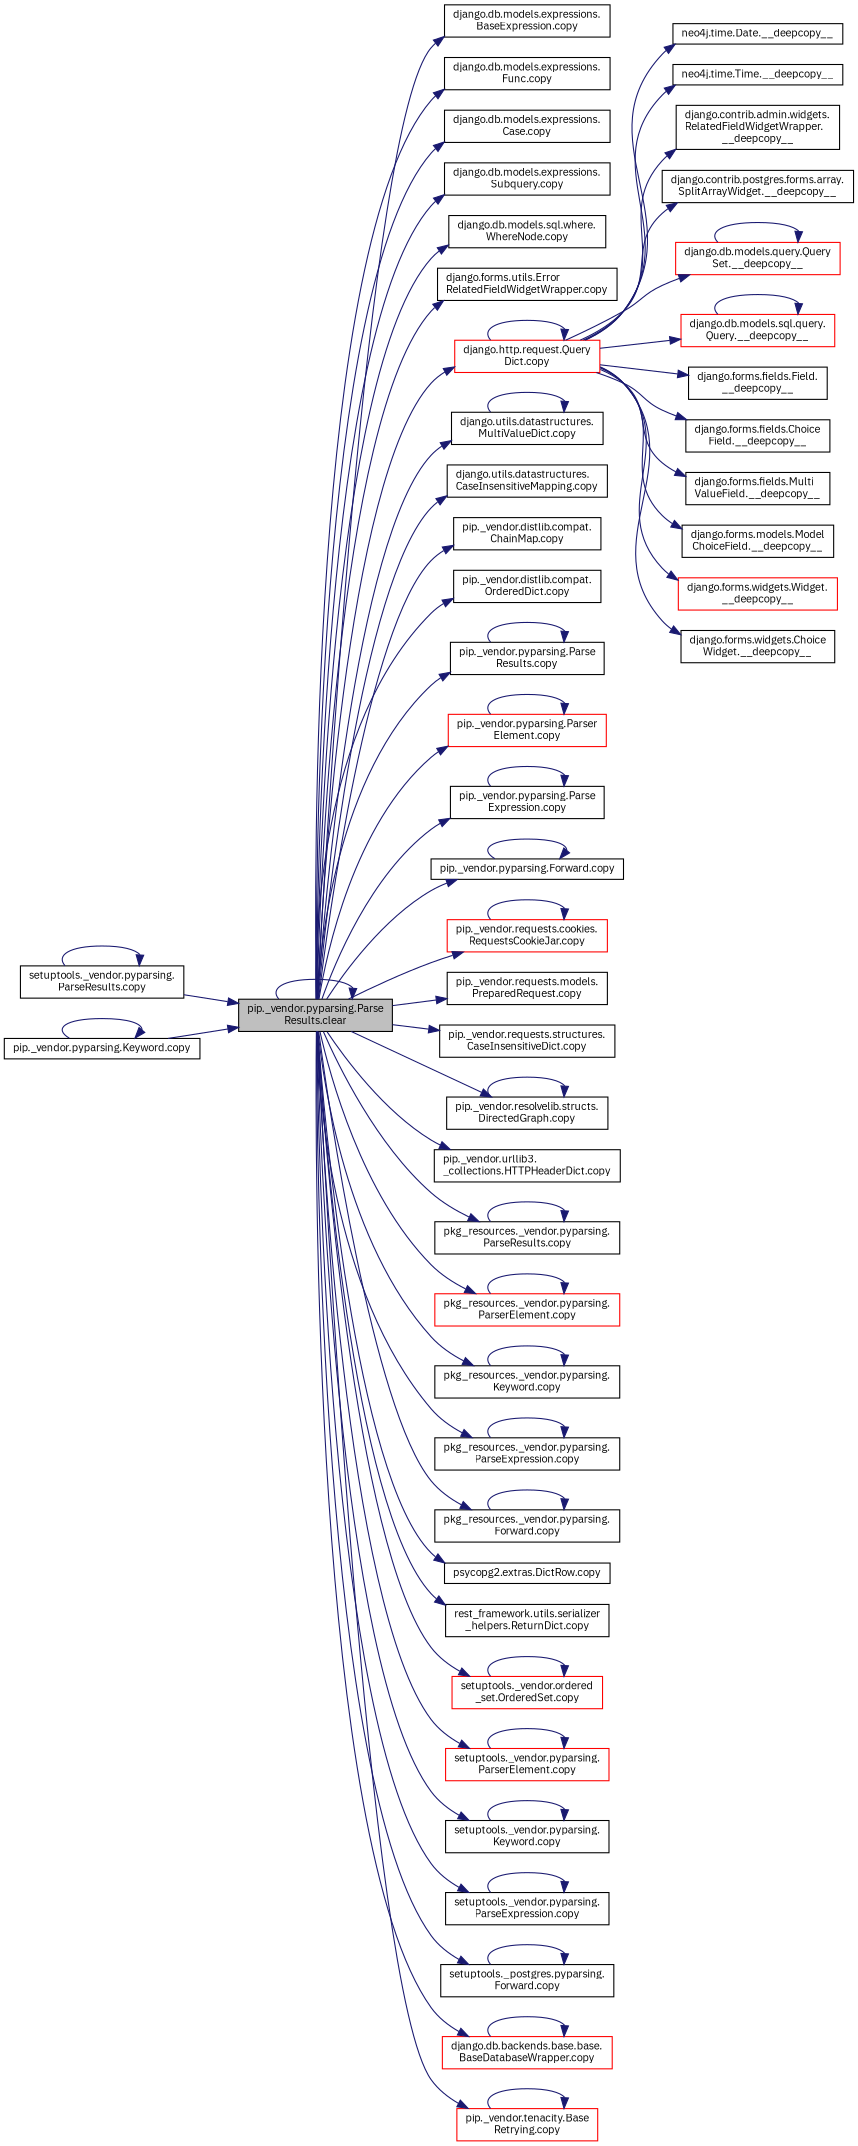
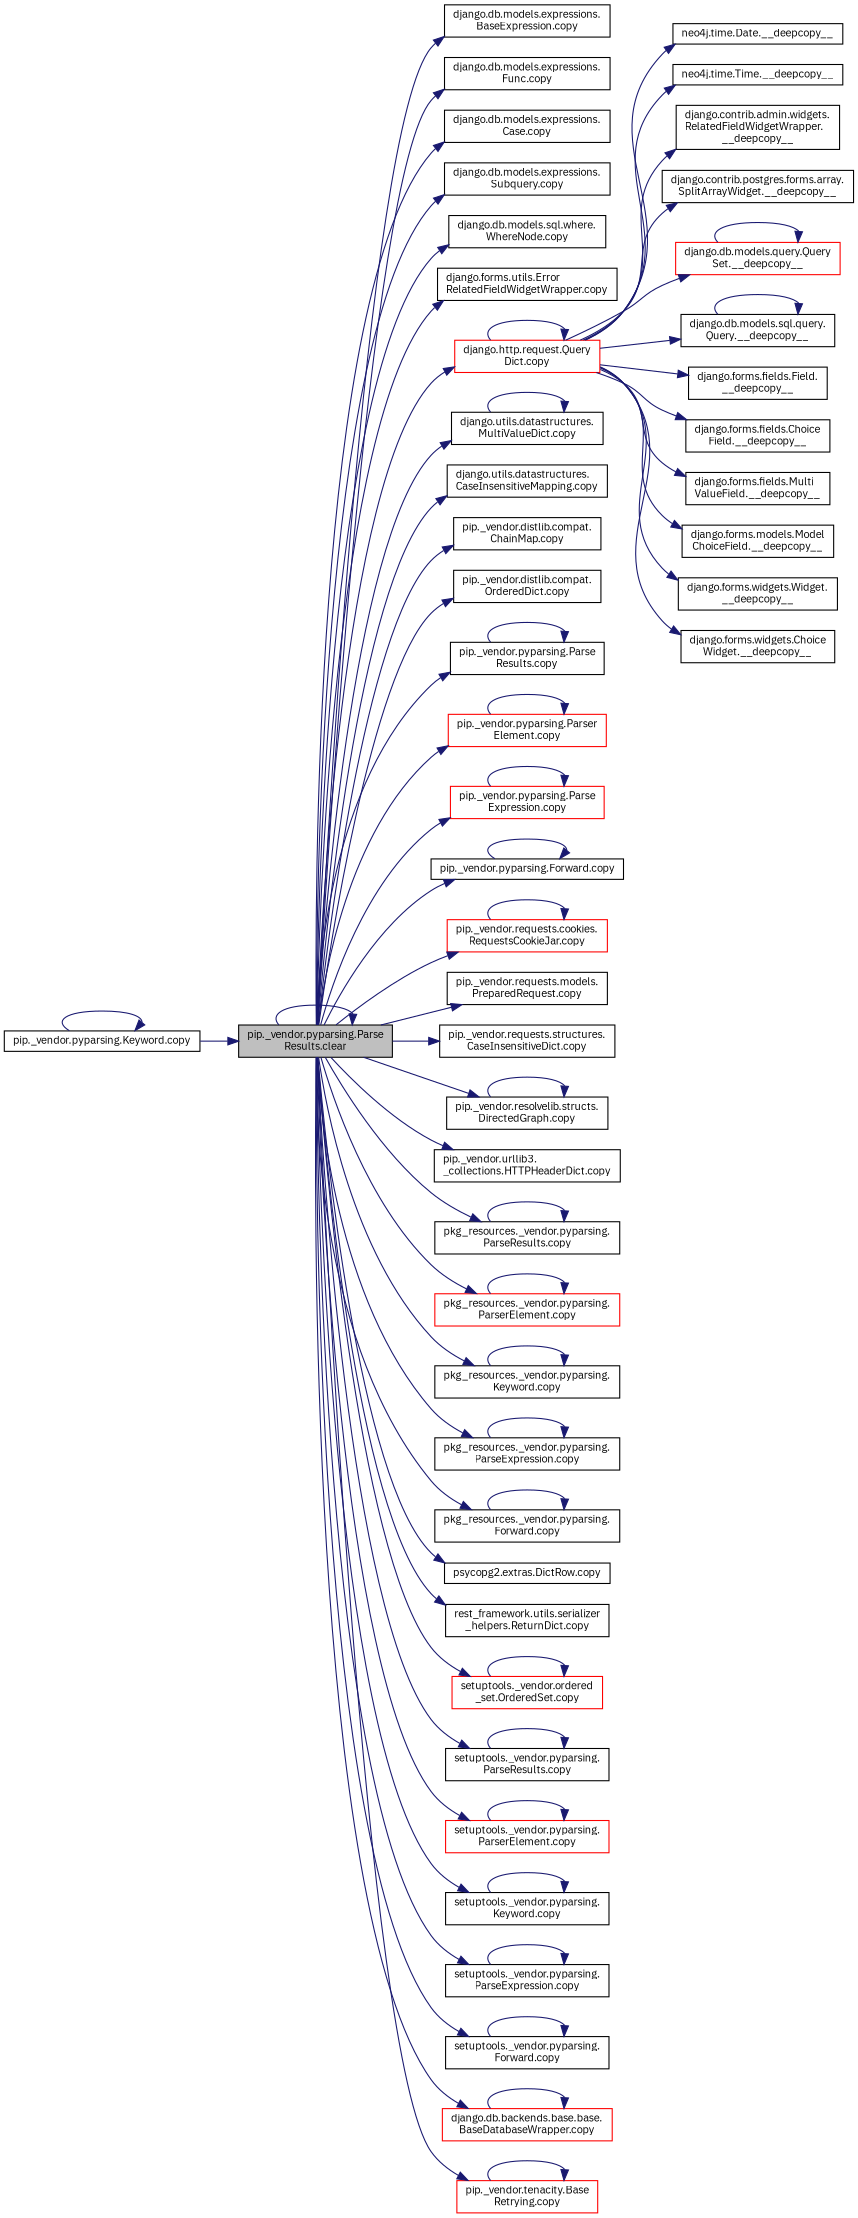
(758, 331) -> (758, 331)
(758, 594) -> (758, 594)
(527, 802) -> (527, 802)
(206, 998) -> (349, 1413)
(527, 1981) -> (527, 2053)
